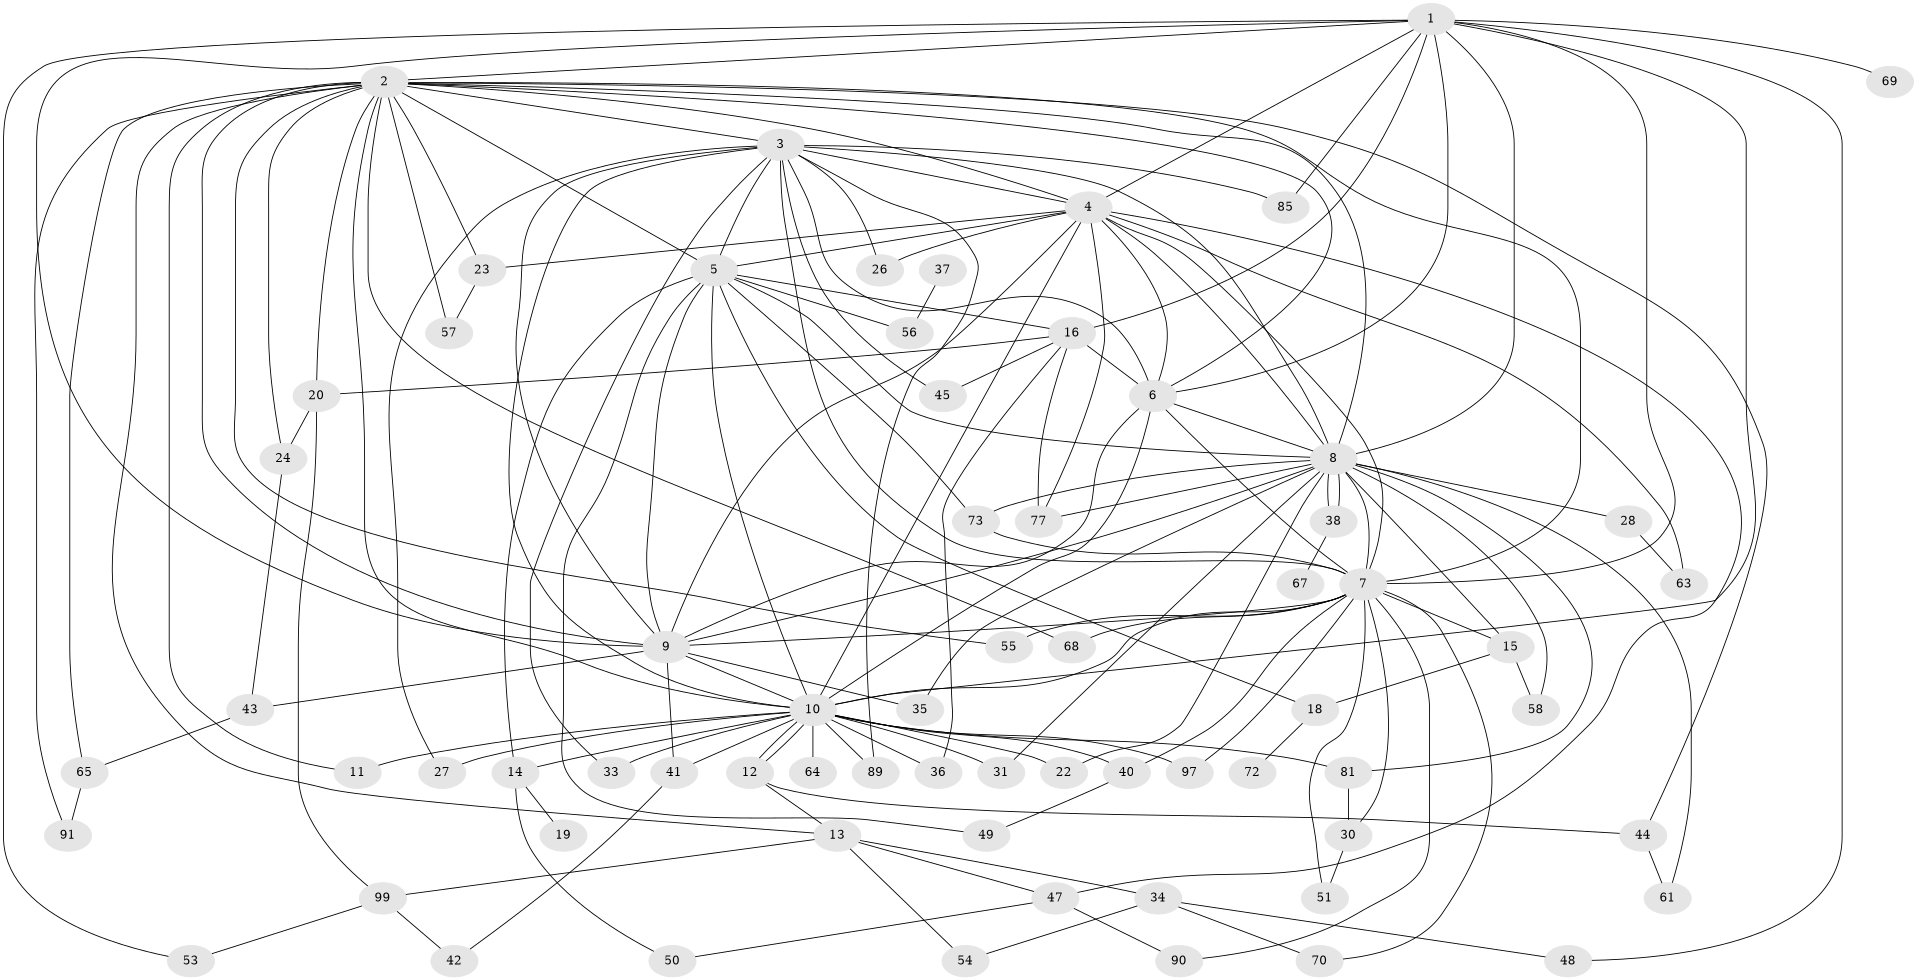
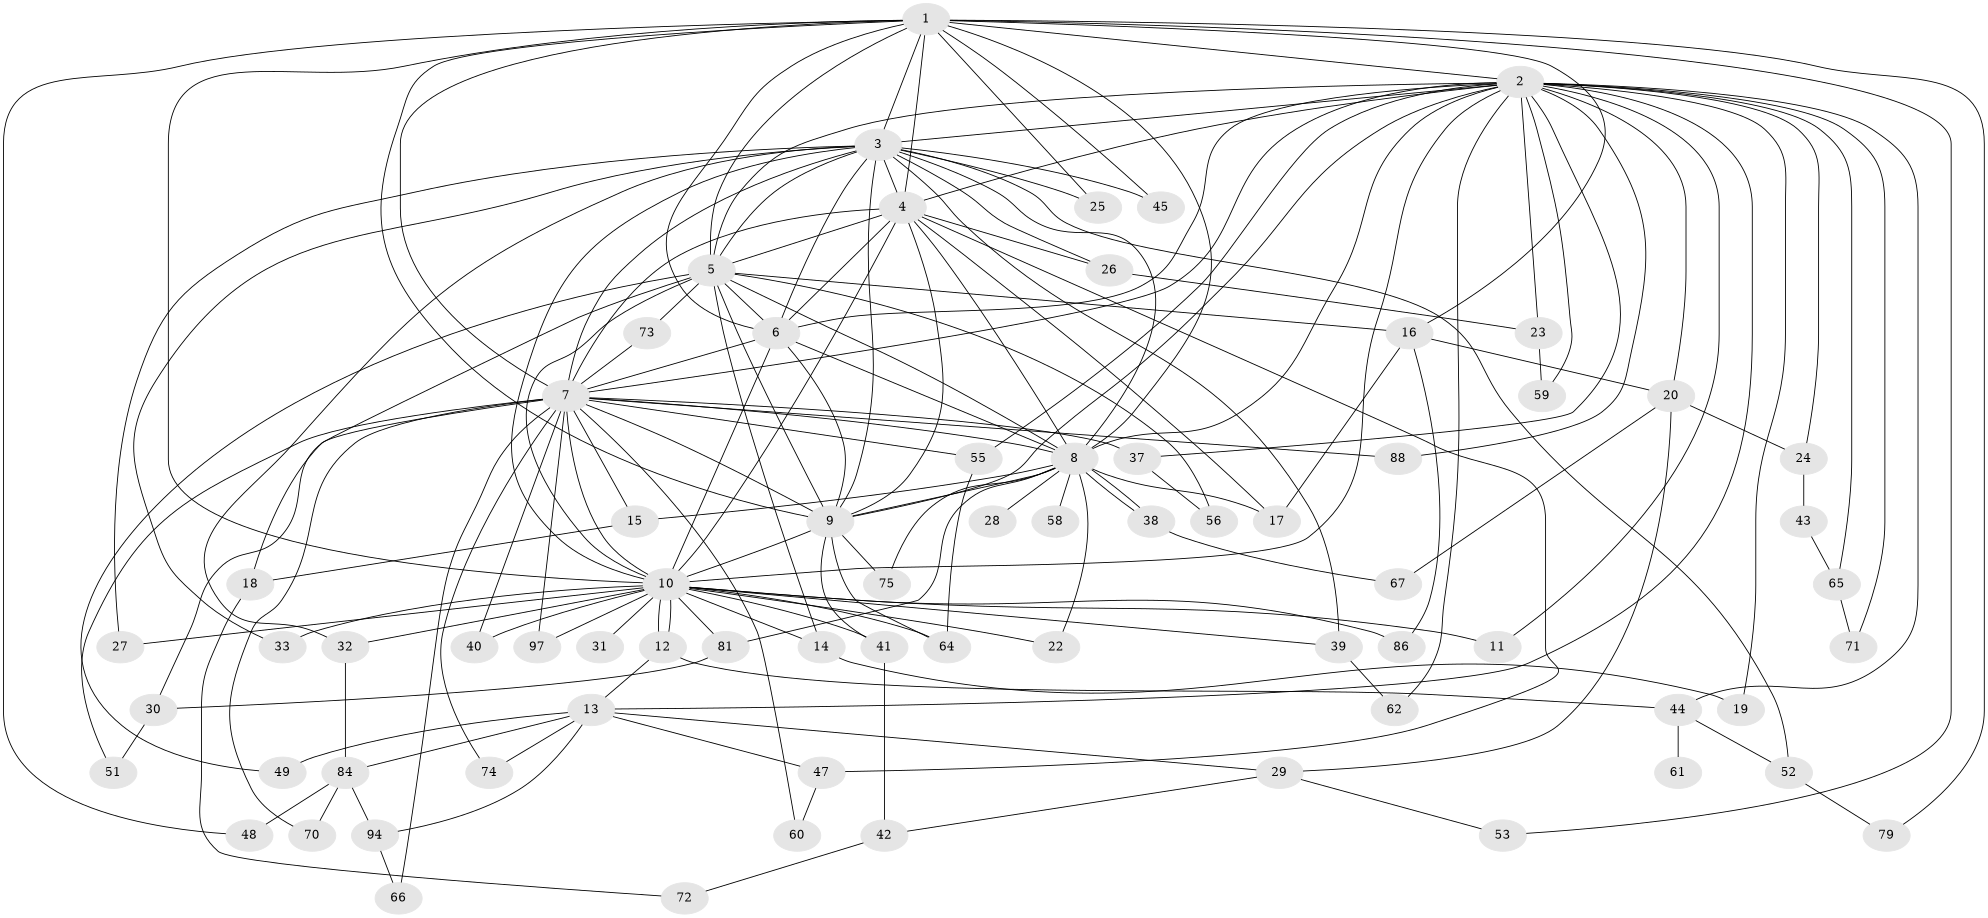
none -> (902, 82)
(1890, 82) -> (1887, 836)
none -> (774, 115)
(1286, 208) -> (1098, 208)
(771, 240) -> (1315, 299)
none -> (1785, 297)
(449, 333) -> (1542, 396)
(1010, 363) -> (1048, 108)
(1113, 365) -> (744, 302)
none -> (856, 413)
none -> (1541, 420)
(1150, 476) -> none
none -> (1529, 494)
(1039, 522) -> (1277, 522)
none -> (953, 551)
(1684, 584) -> none
(1635, 590) -> none
(1173, 607) -> none
none -> (345, 647)
(1072, 647) -> (1398, 459)
(458, 679) -> (851, 594)
(1523, 679) -> none
(920, 710) -> (887, 584)
none -> (1395, 710)
none -> (489, 773)
(876, 773) -> (1339, 647)
(939, 773) -> (1402, 647)
none -> (1789, 773)
(1058, 805) -> (433, 730)
(68, 836) -> (1853, 647)
none -> (785, 867)
(383, 898) -> (1280, 773)
none -> (399, 898)
(1158, 898) -> (345, 773)
(672, 961) -> none
(966, 961) -> (375, 836)
(1179, 961) -> (797, 836)
